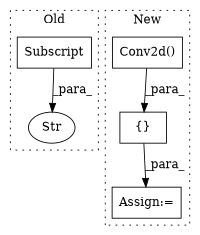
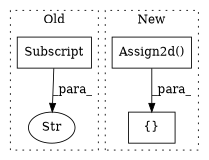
(147, 53) -> (152, 53)
(147, 203) -> none
